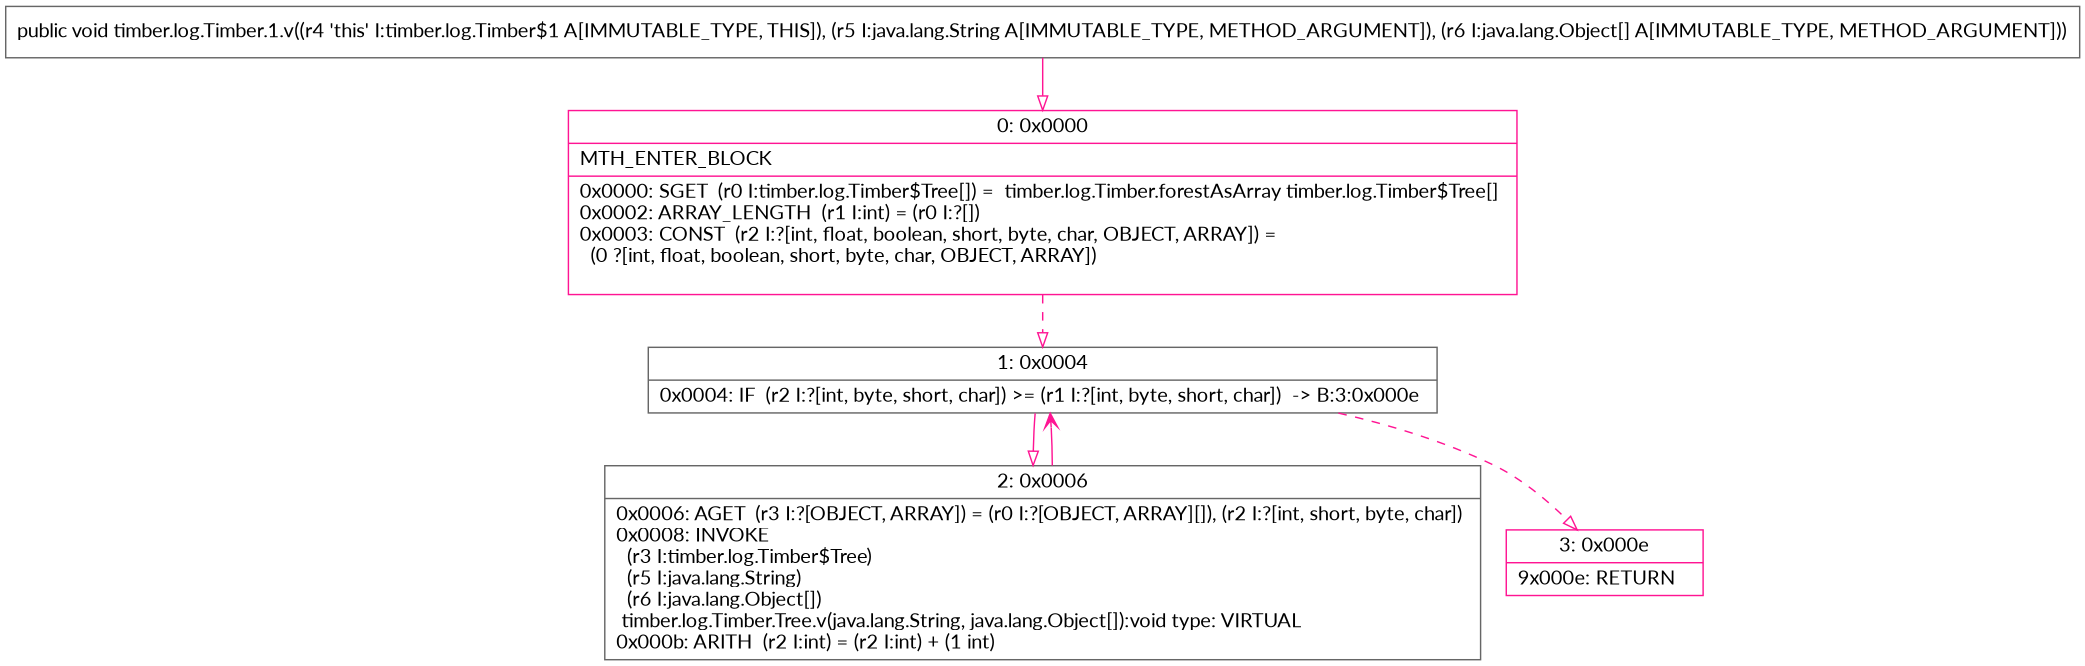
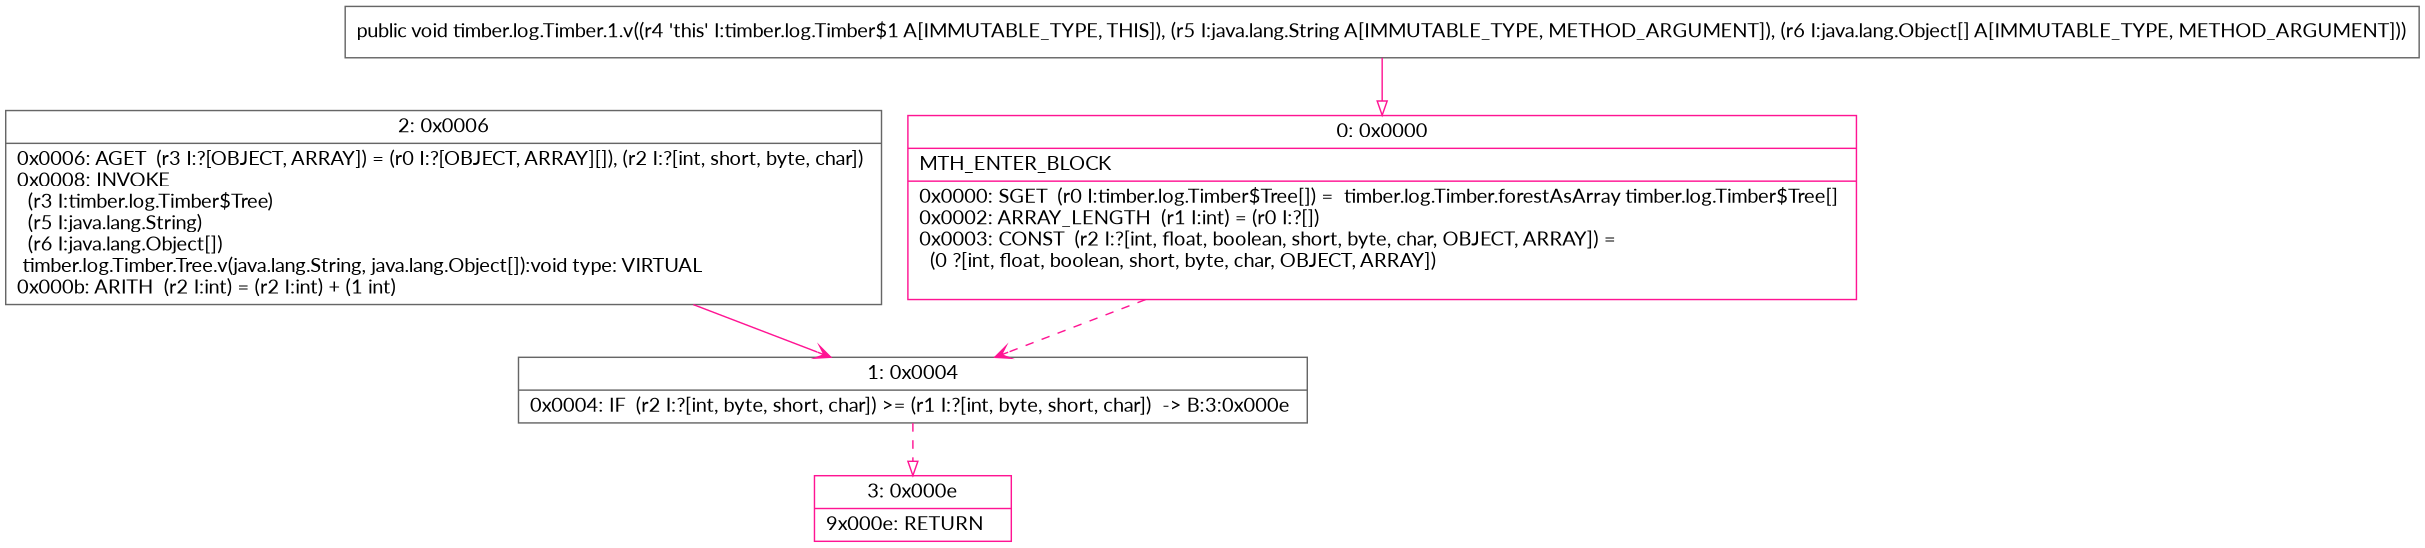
(1043, 314) -> (1077, 326)
(1034, 432) -> none
